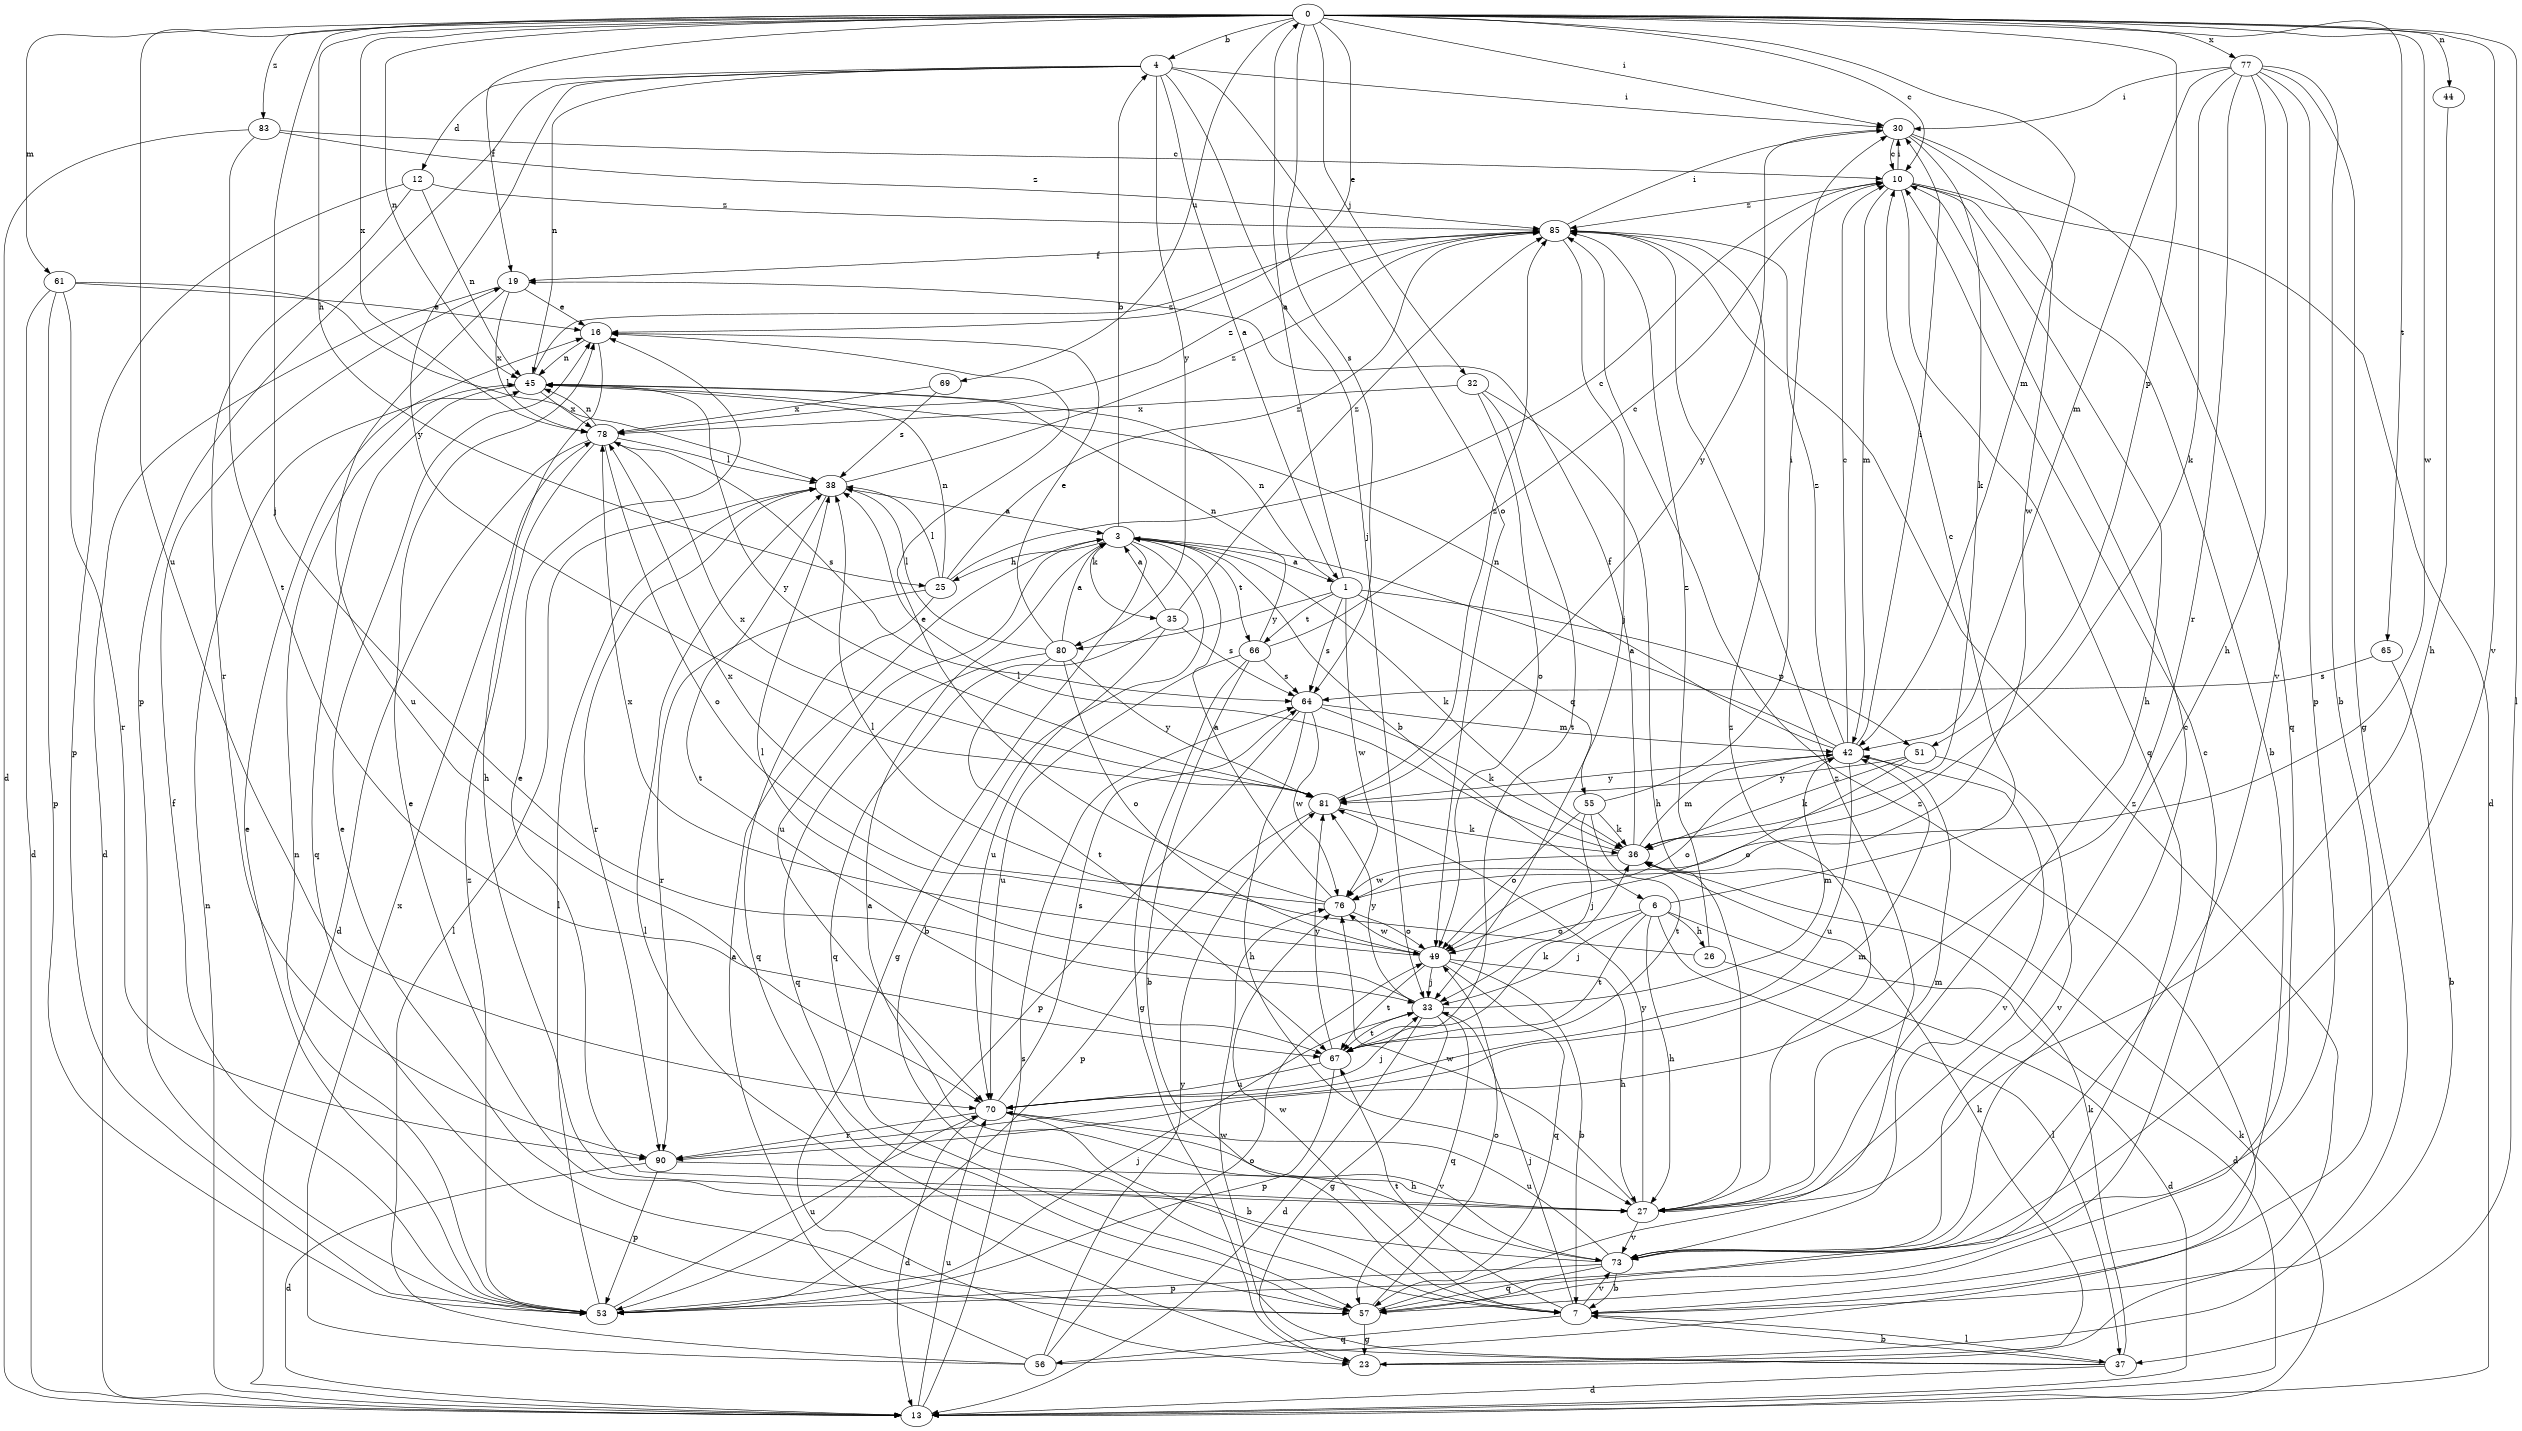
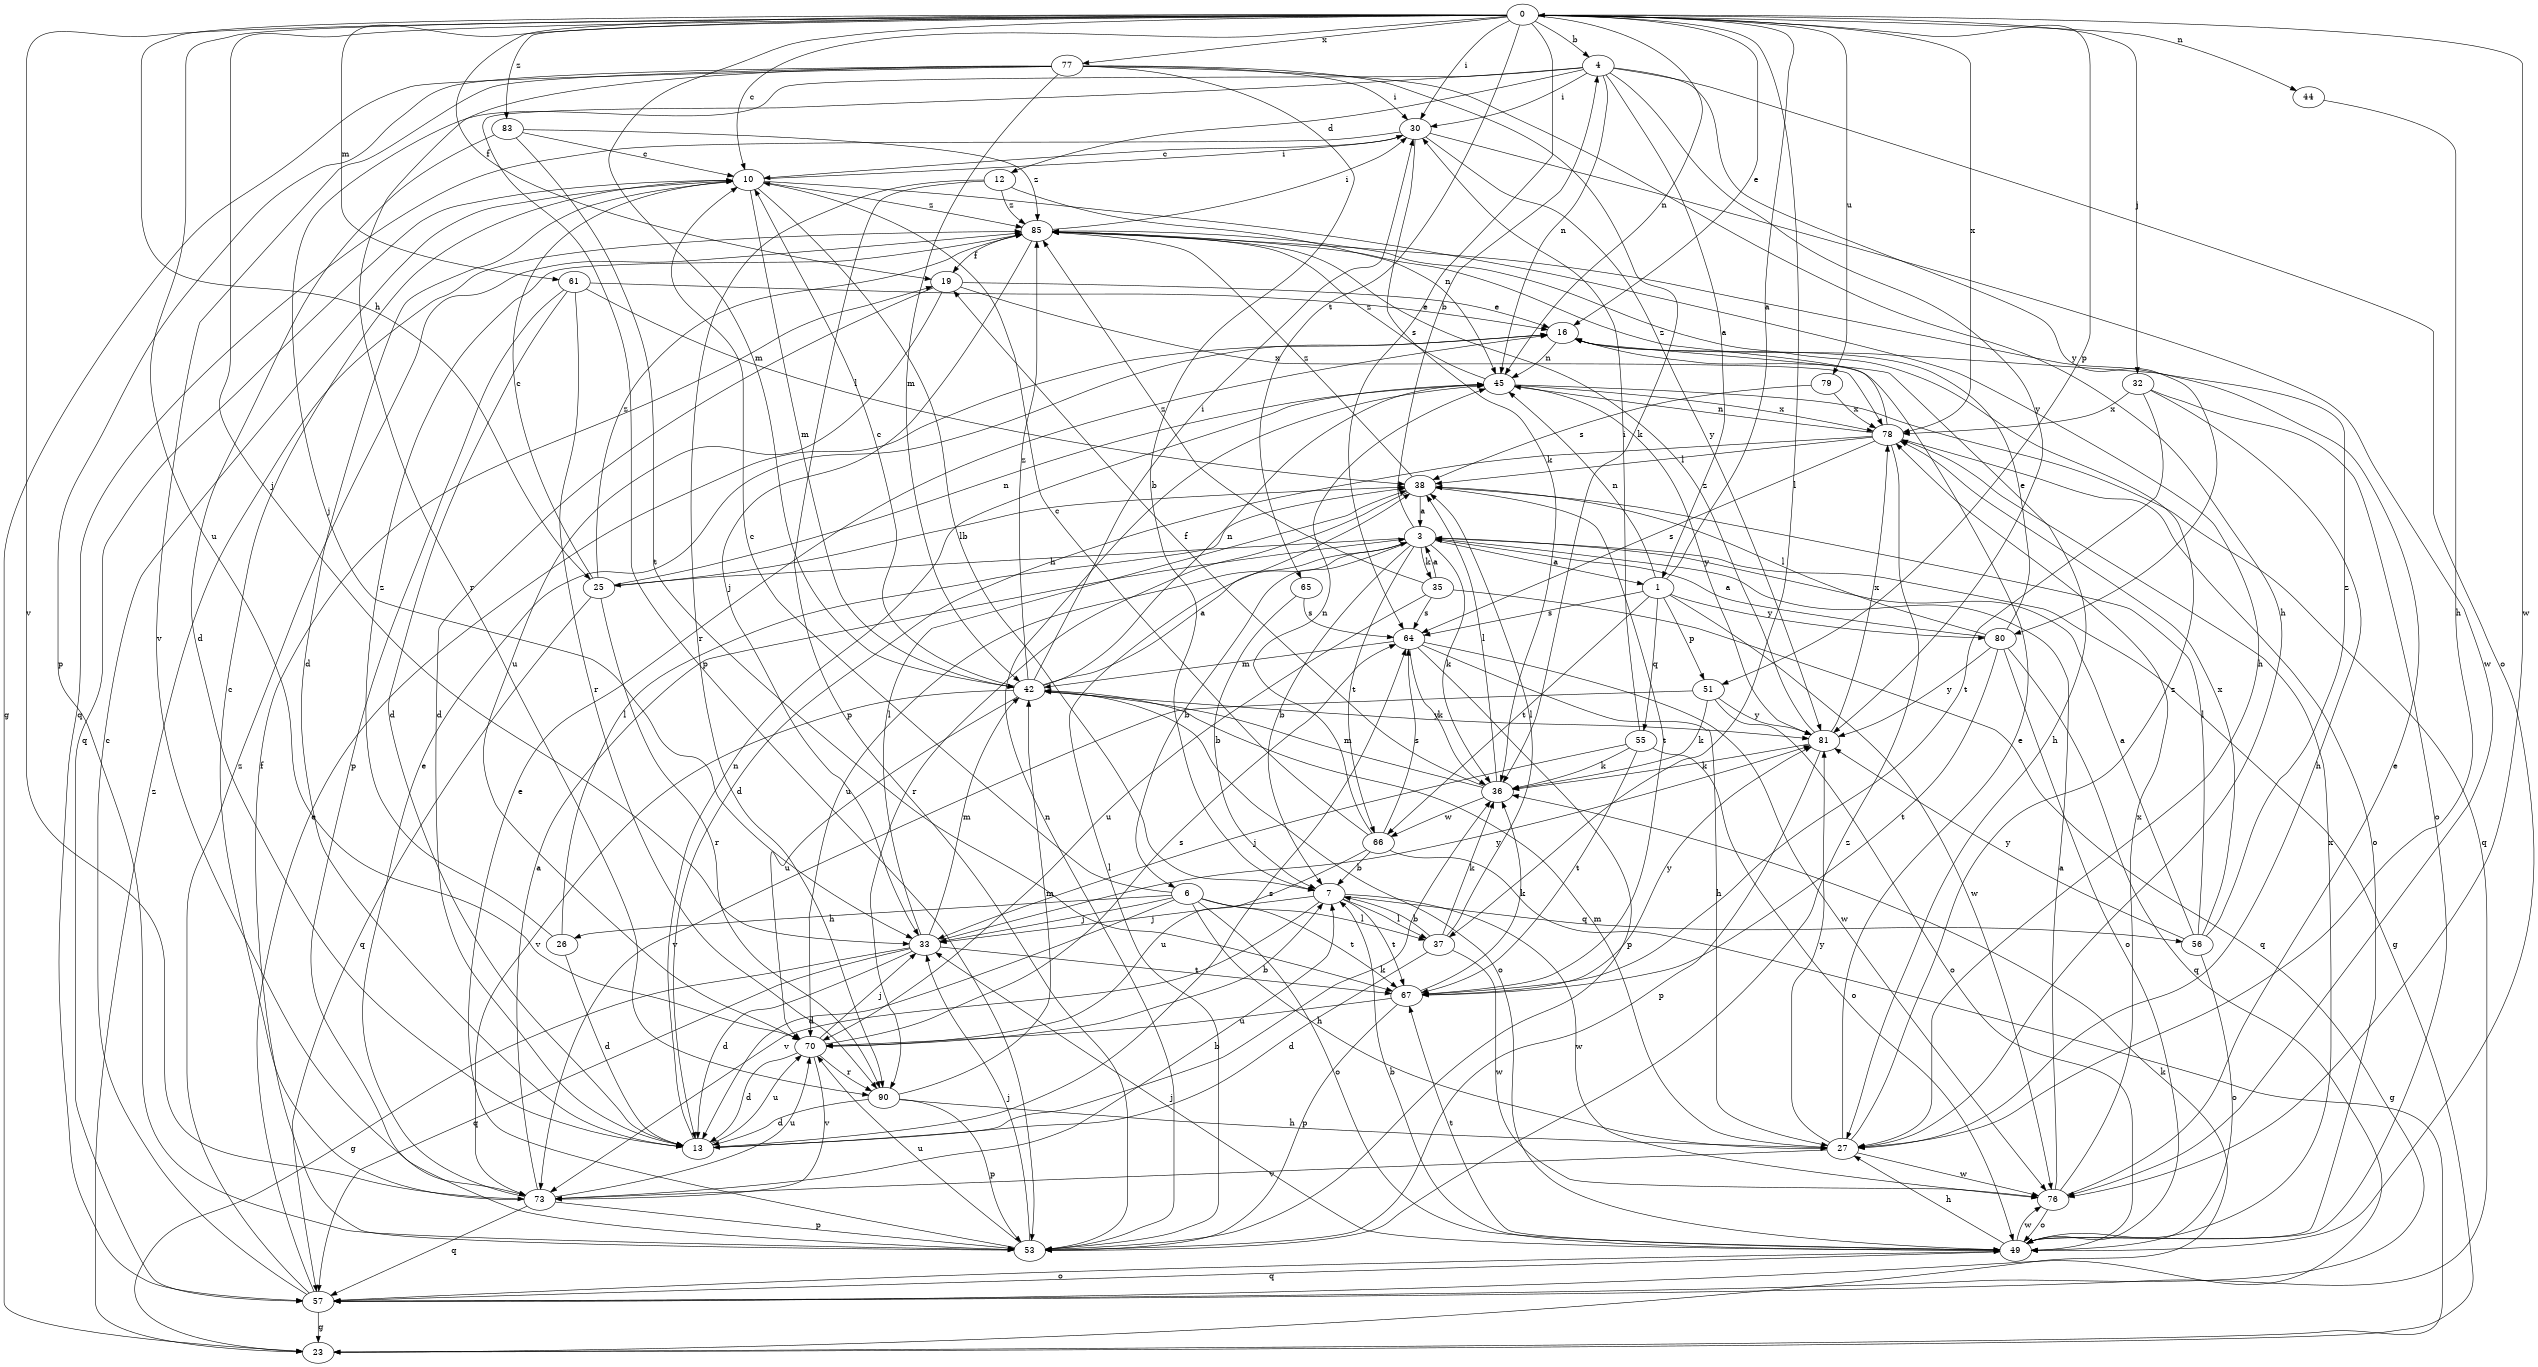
(945, 384) -> (1827, 384)
(1488, 860) -> (1440, 815)
